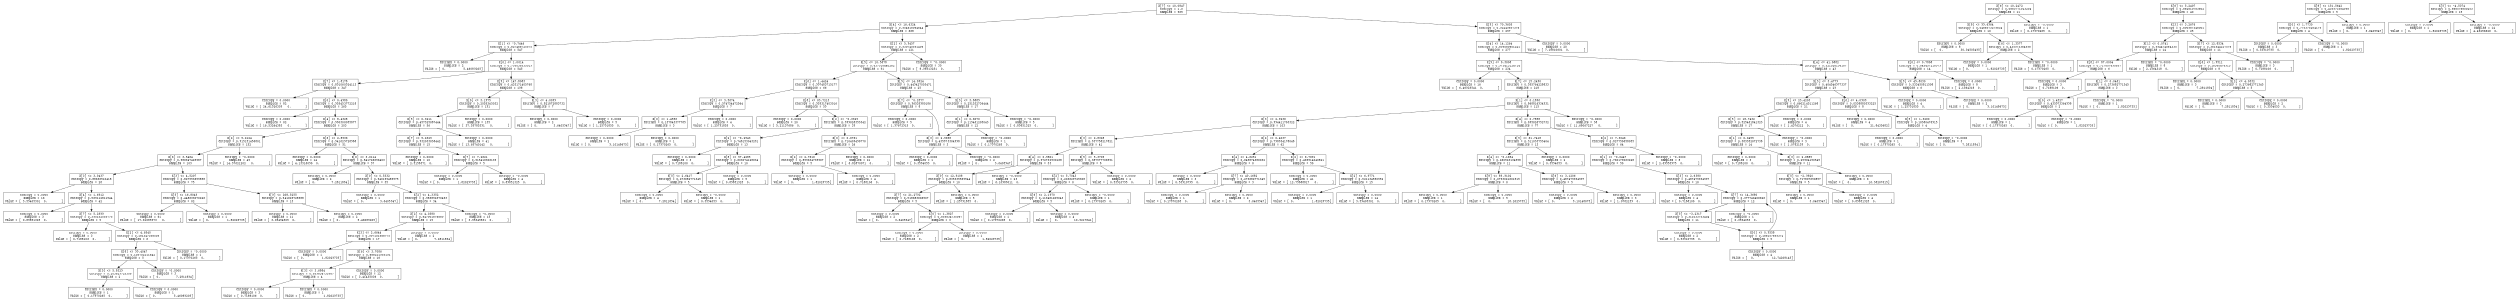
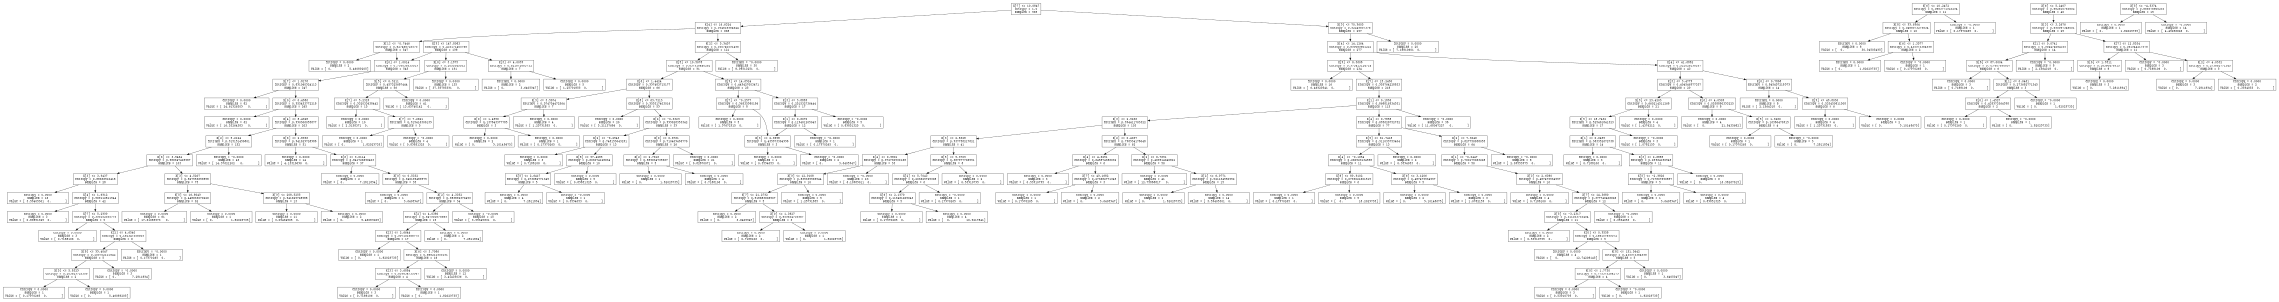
(511, 74) -> (423, 56)
(1868, 75) -> (1723, 75)
(2226, 75) -> (2167, 56)
(1777, 217) -> (1610, 245)
